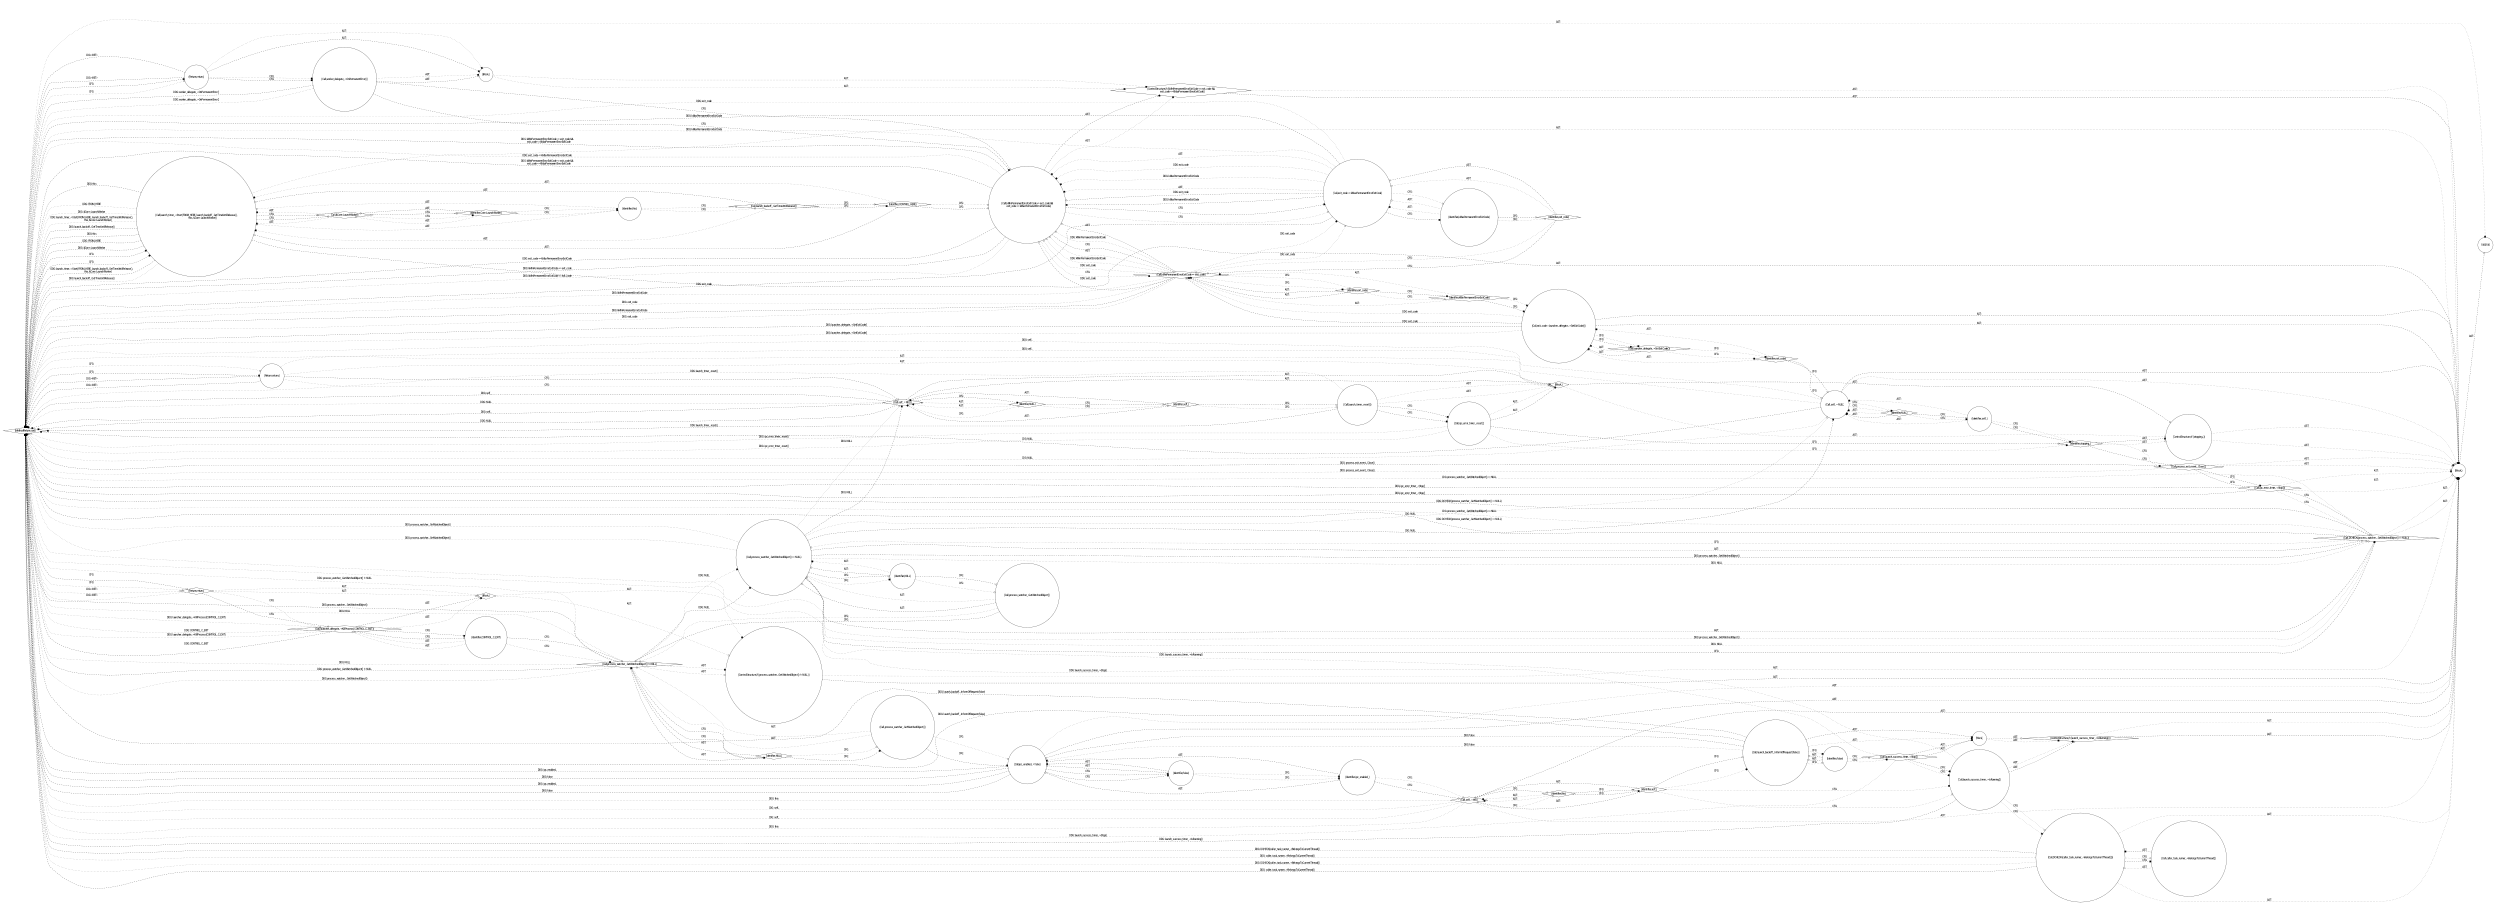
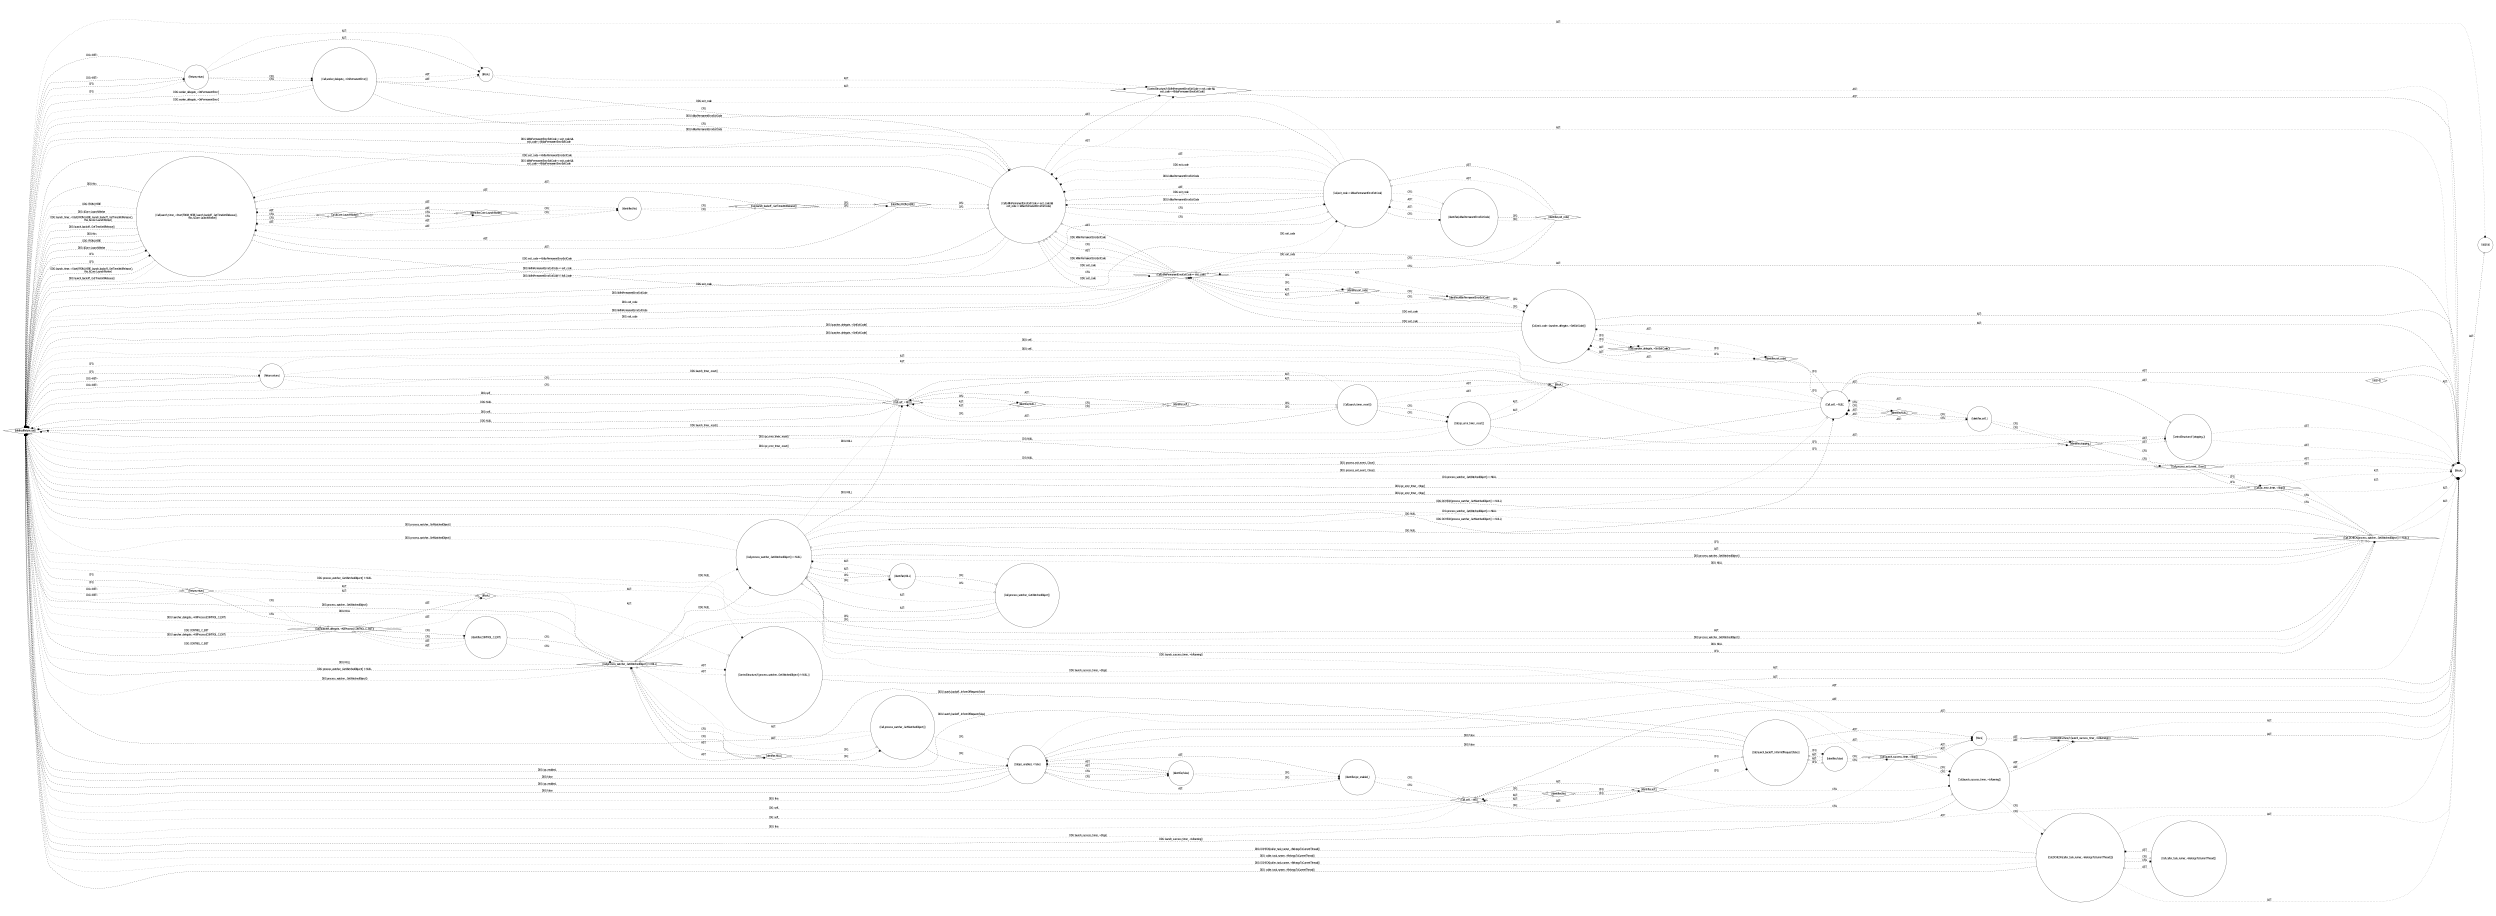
(903, 205) -> (903, 205)
none -> (2376, 381)
